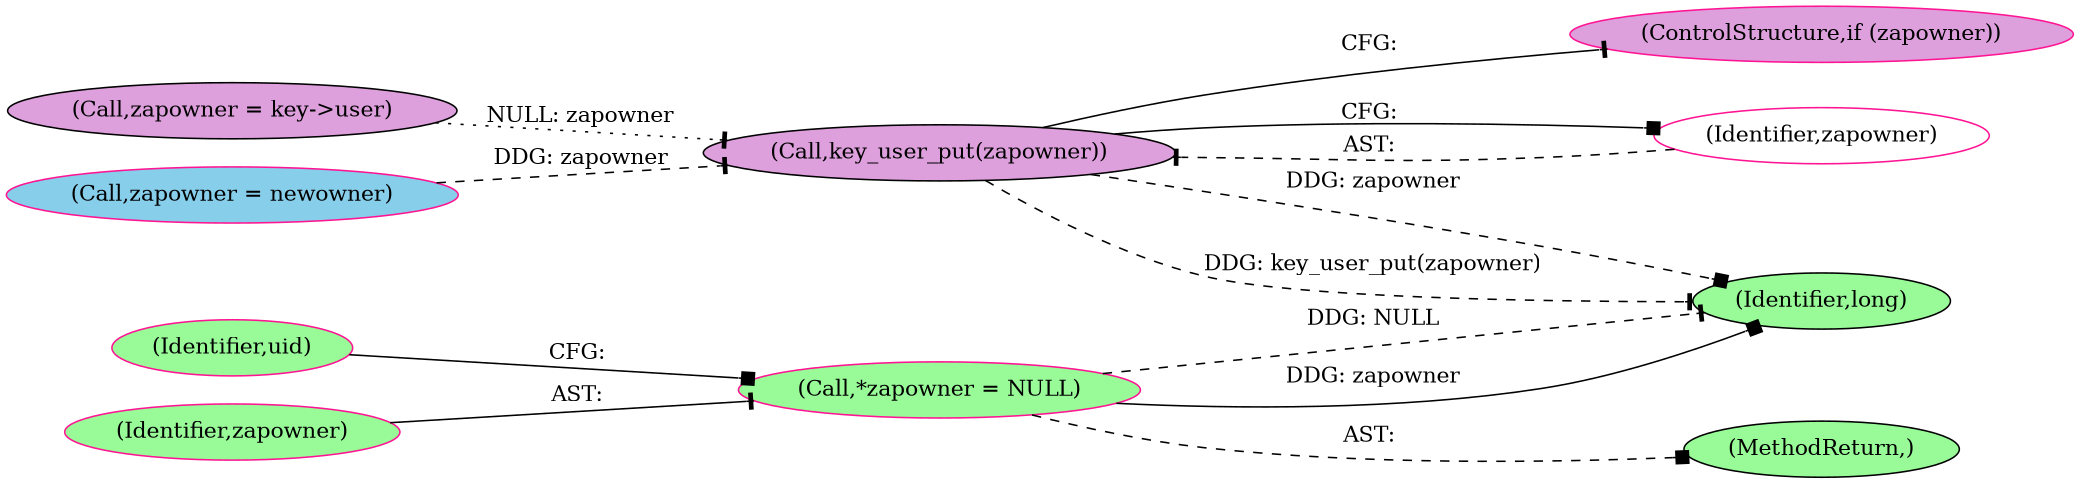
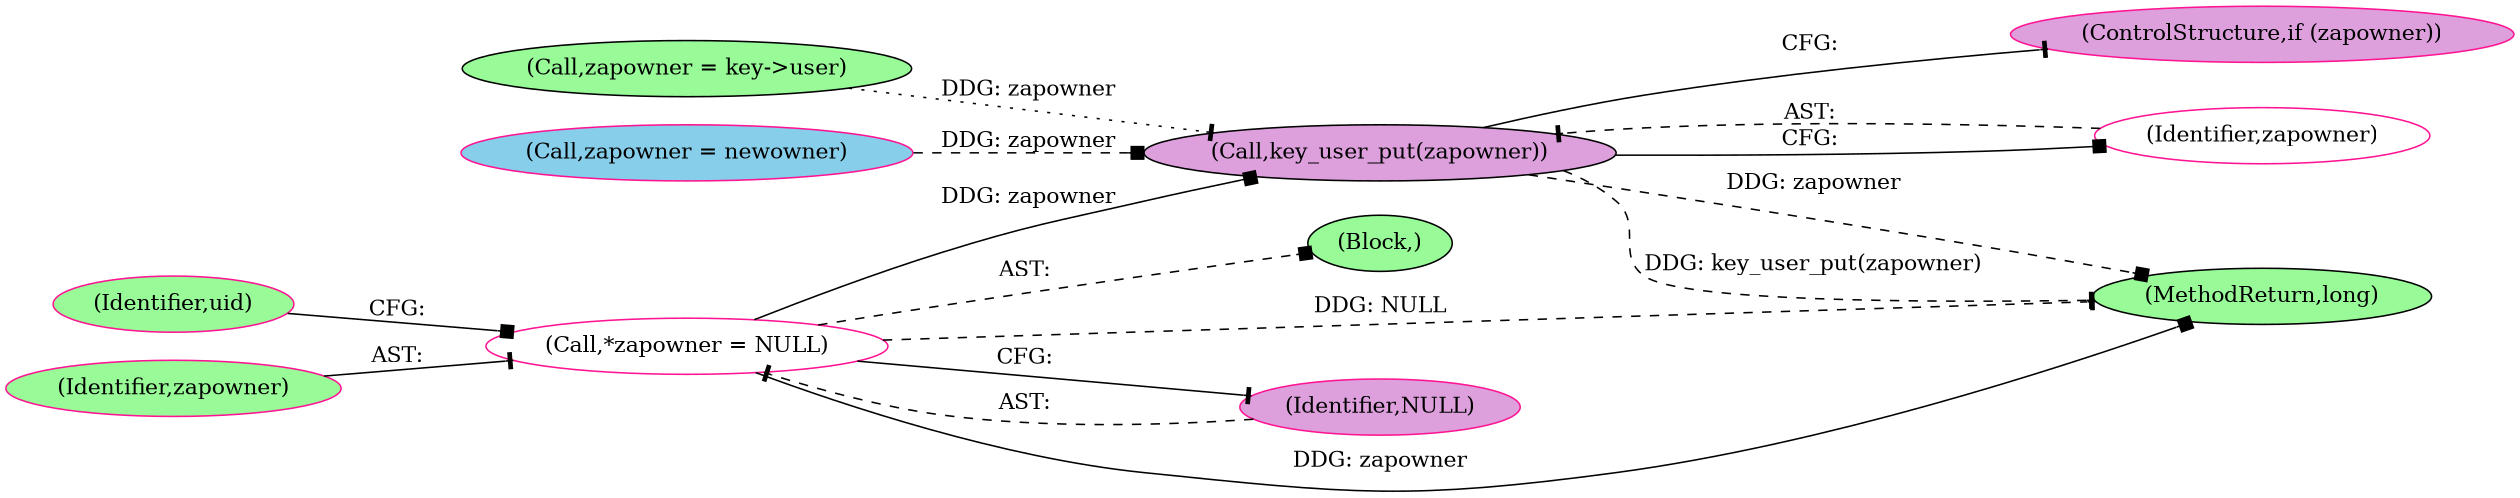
(232, 111) -> (687, 69)
(581, 116) -> (1028, 90)
(578, 174) -> (1021, 153)
none -> (994, 237)
(1822, 301) -> (2262, 296)
(939, 390) -> (687, 346)
none -> (1380, 407)
(1822, 449) -> (1380, 243)
